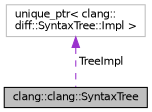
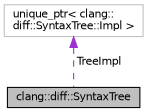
(76, 97) -> (74, 97)
